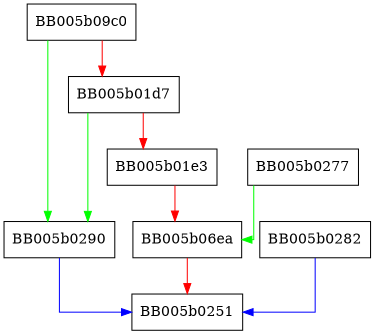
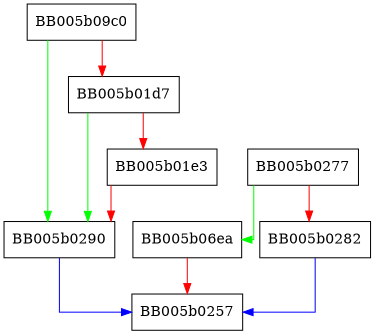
(175, 198) -> (111, 198)
none -> (309, 198)
(187, 312) -> (187, 312)
